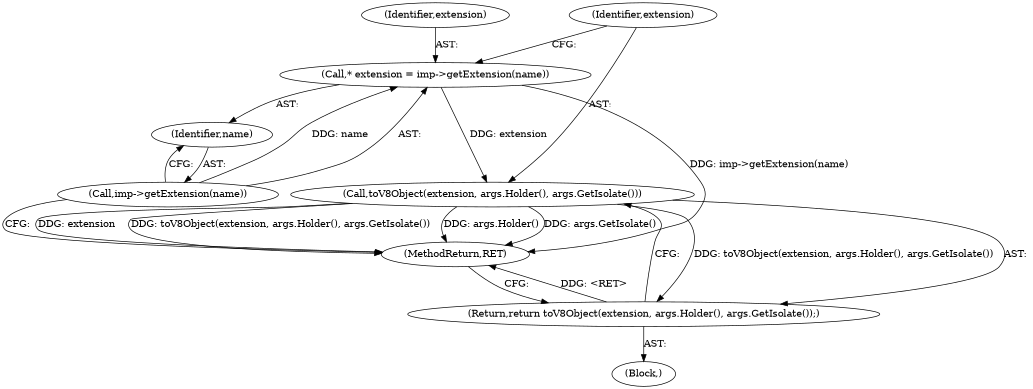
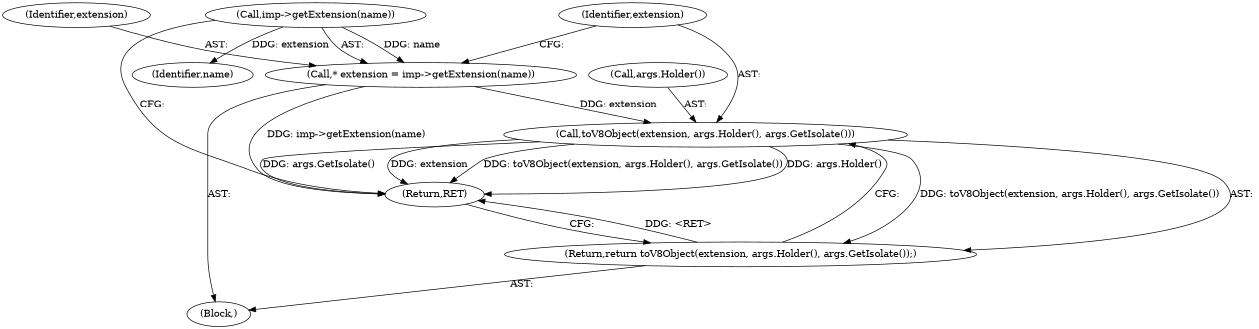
none -> (658, 75)
(286, 97) -> (208, 148)
(201, 164) -> none
(183, 165) -> (290, 45)
(455, 254) -> (435, 195)
